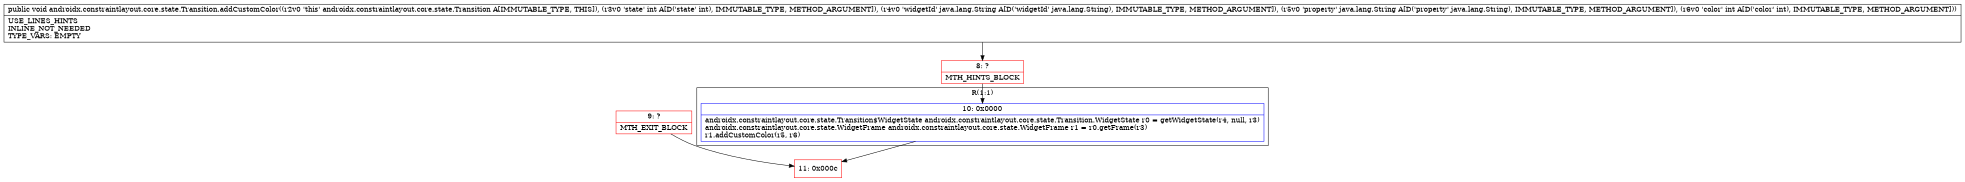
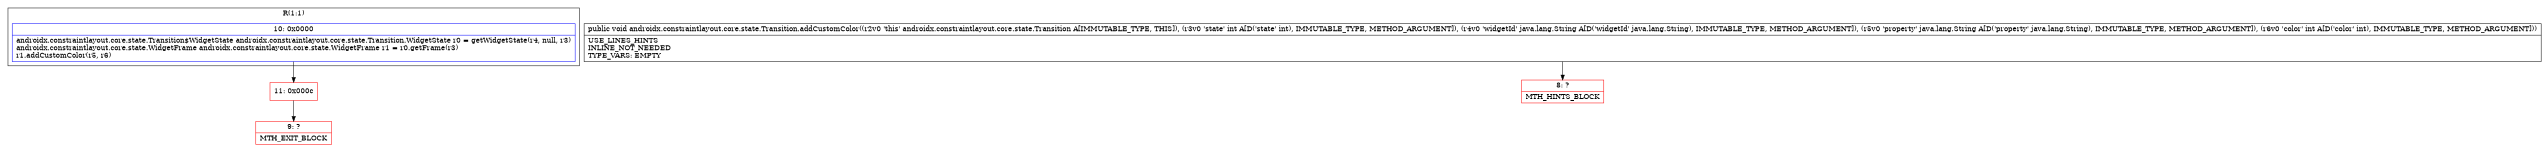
(983, 91) -> none
(728, 155) -> (294, 108)
